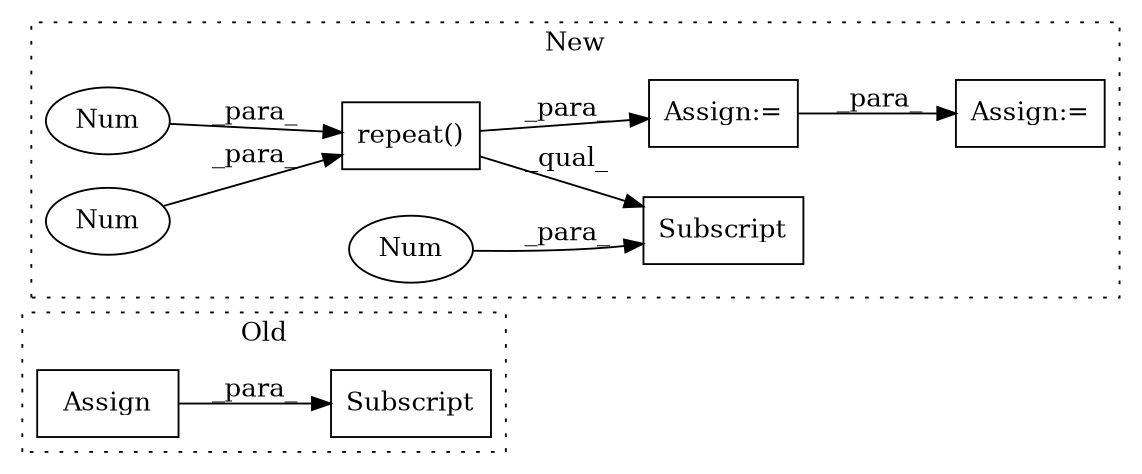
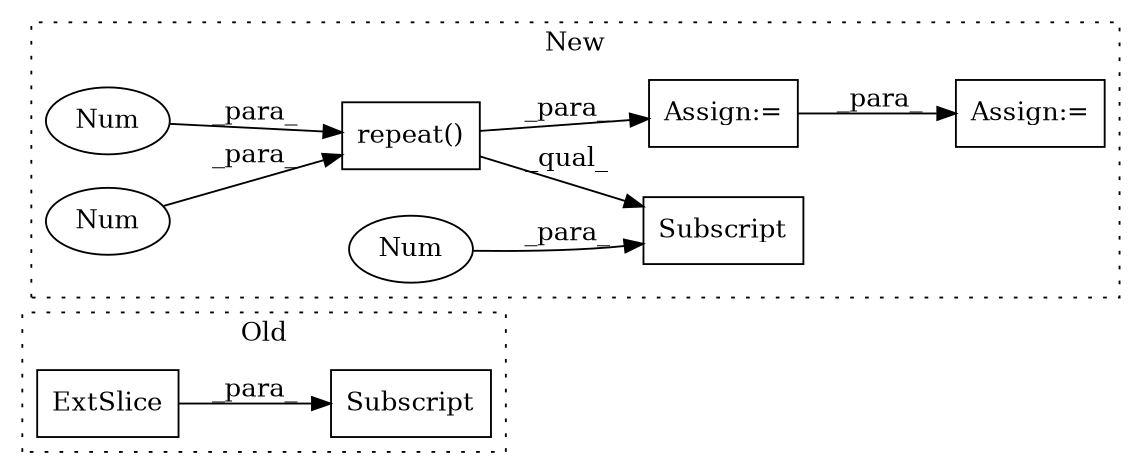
(108, 404) -> (108, 404)
